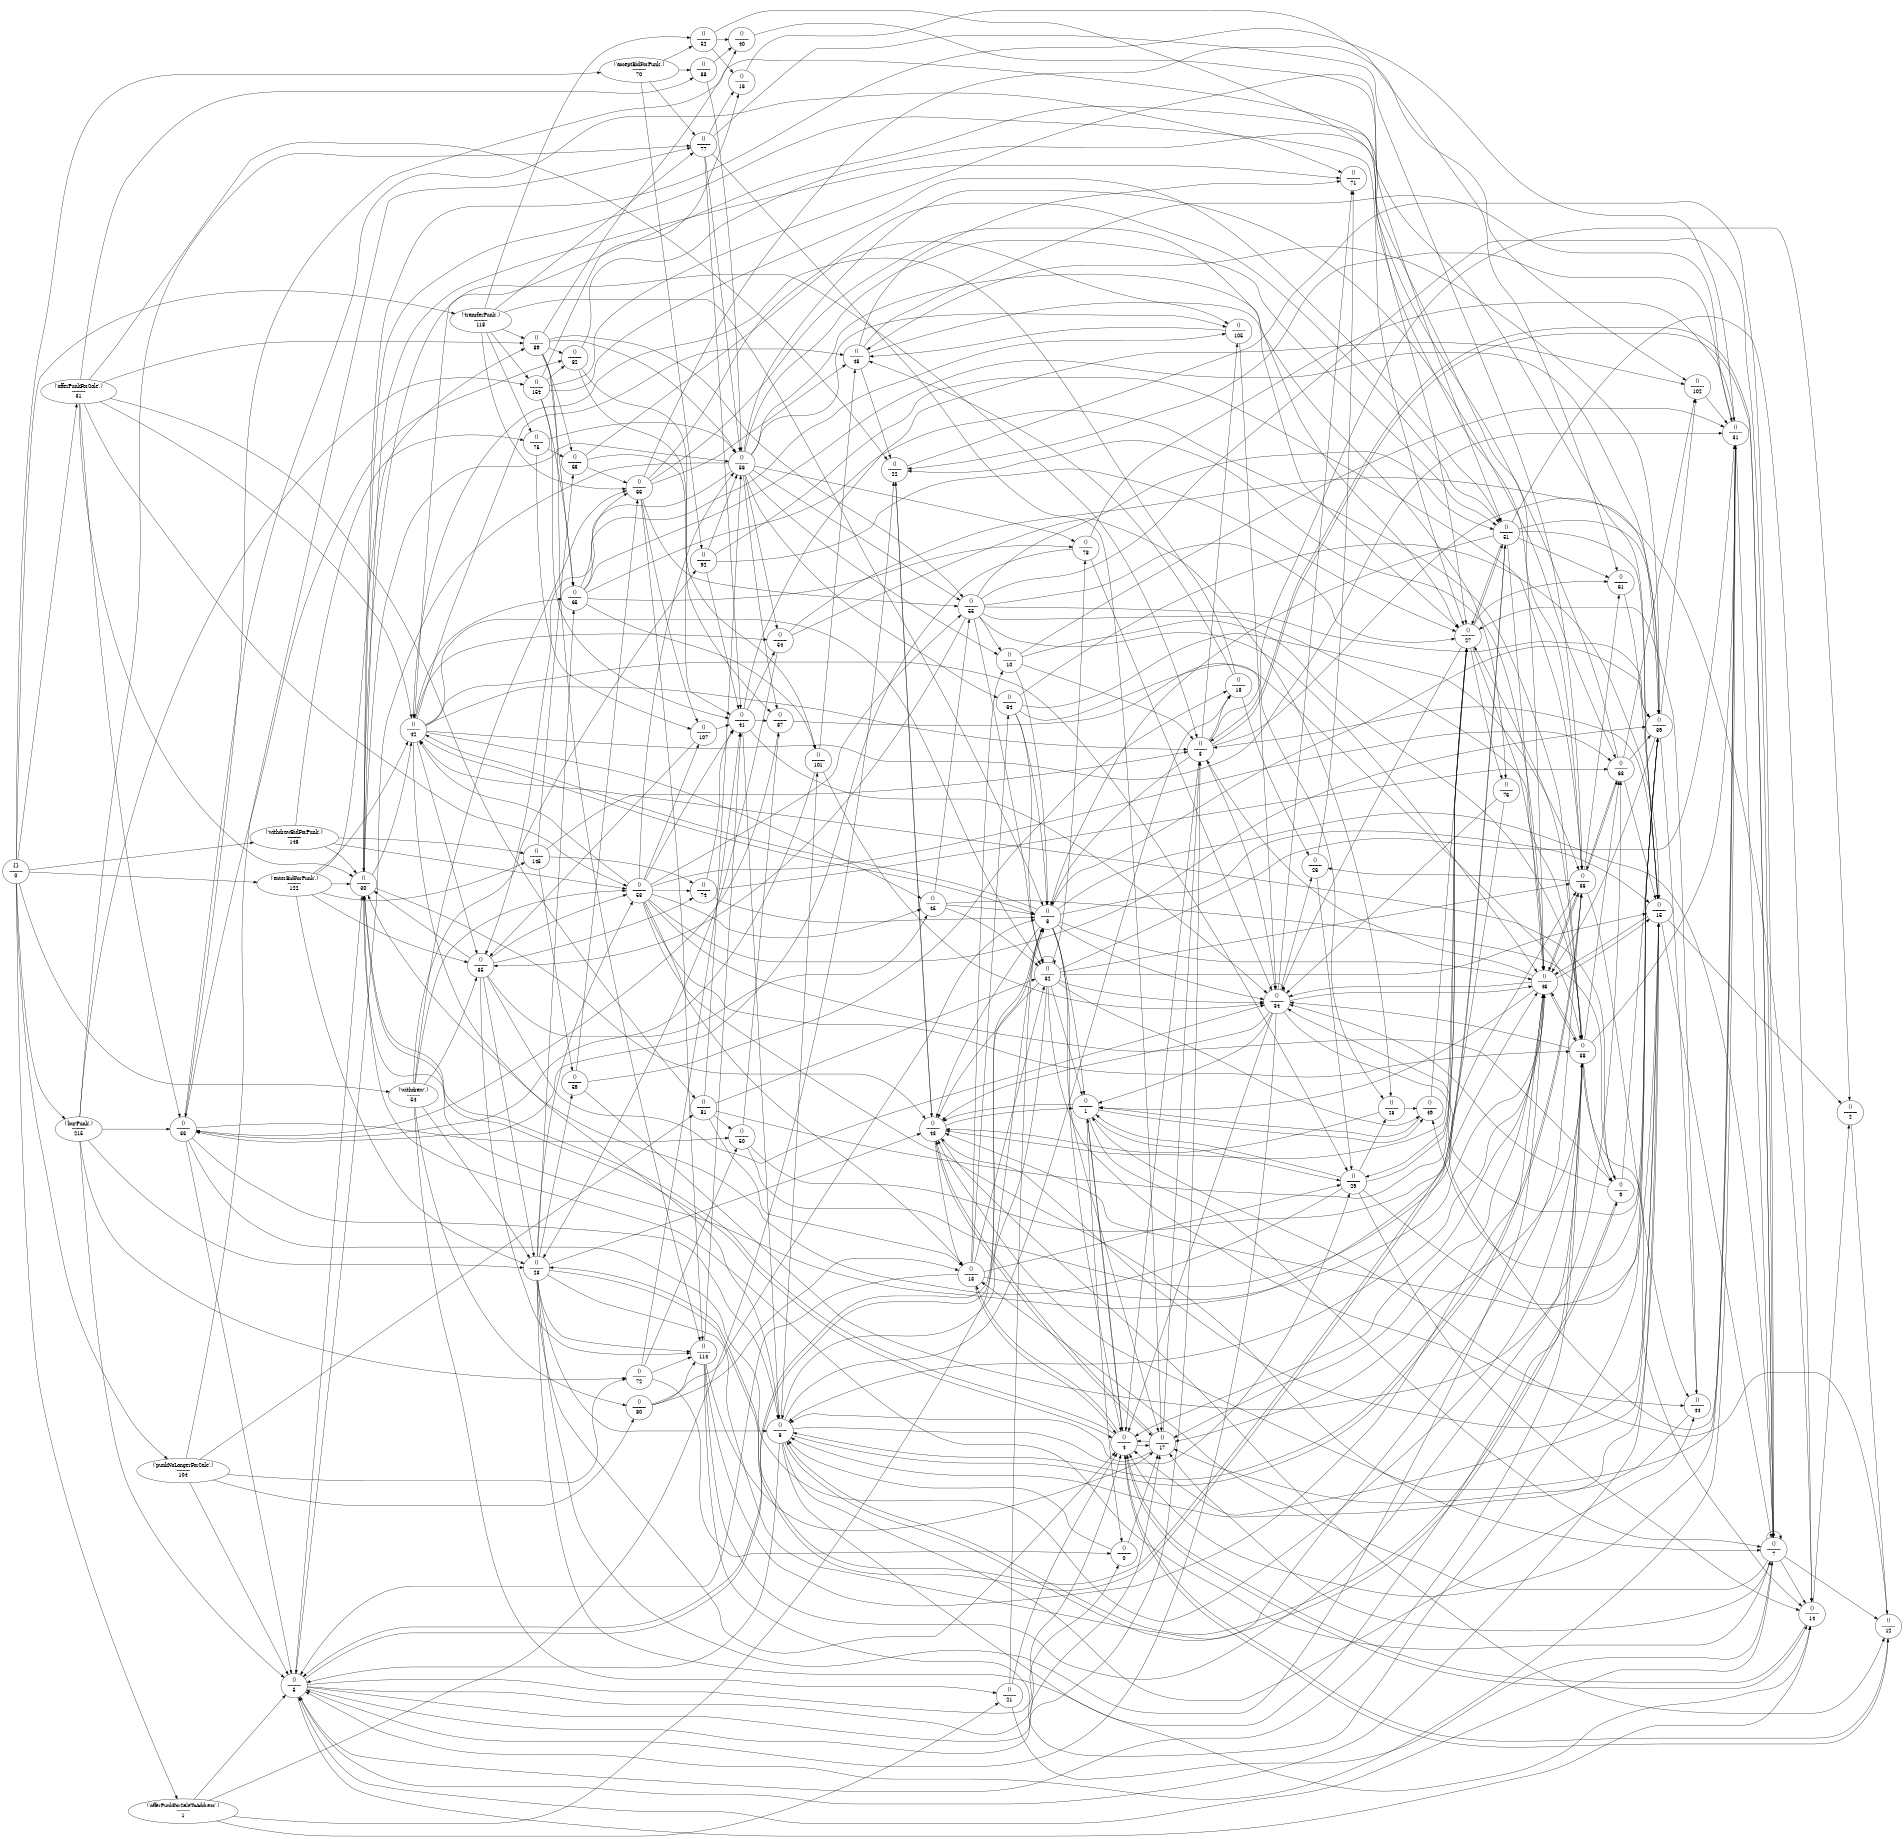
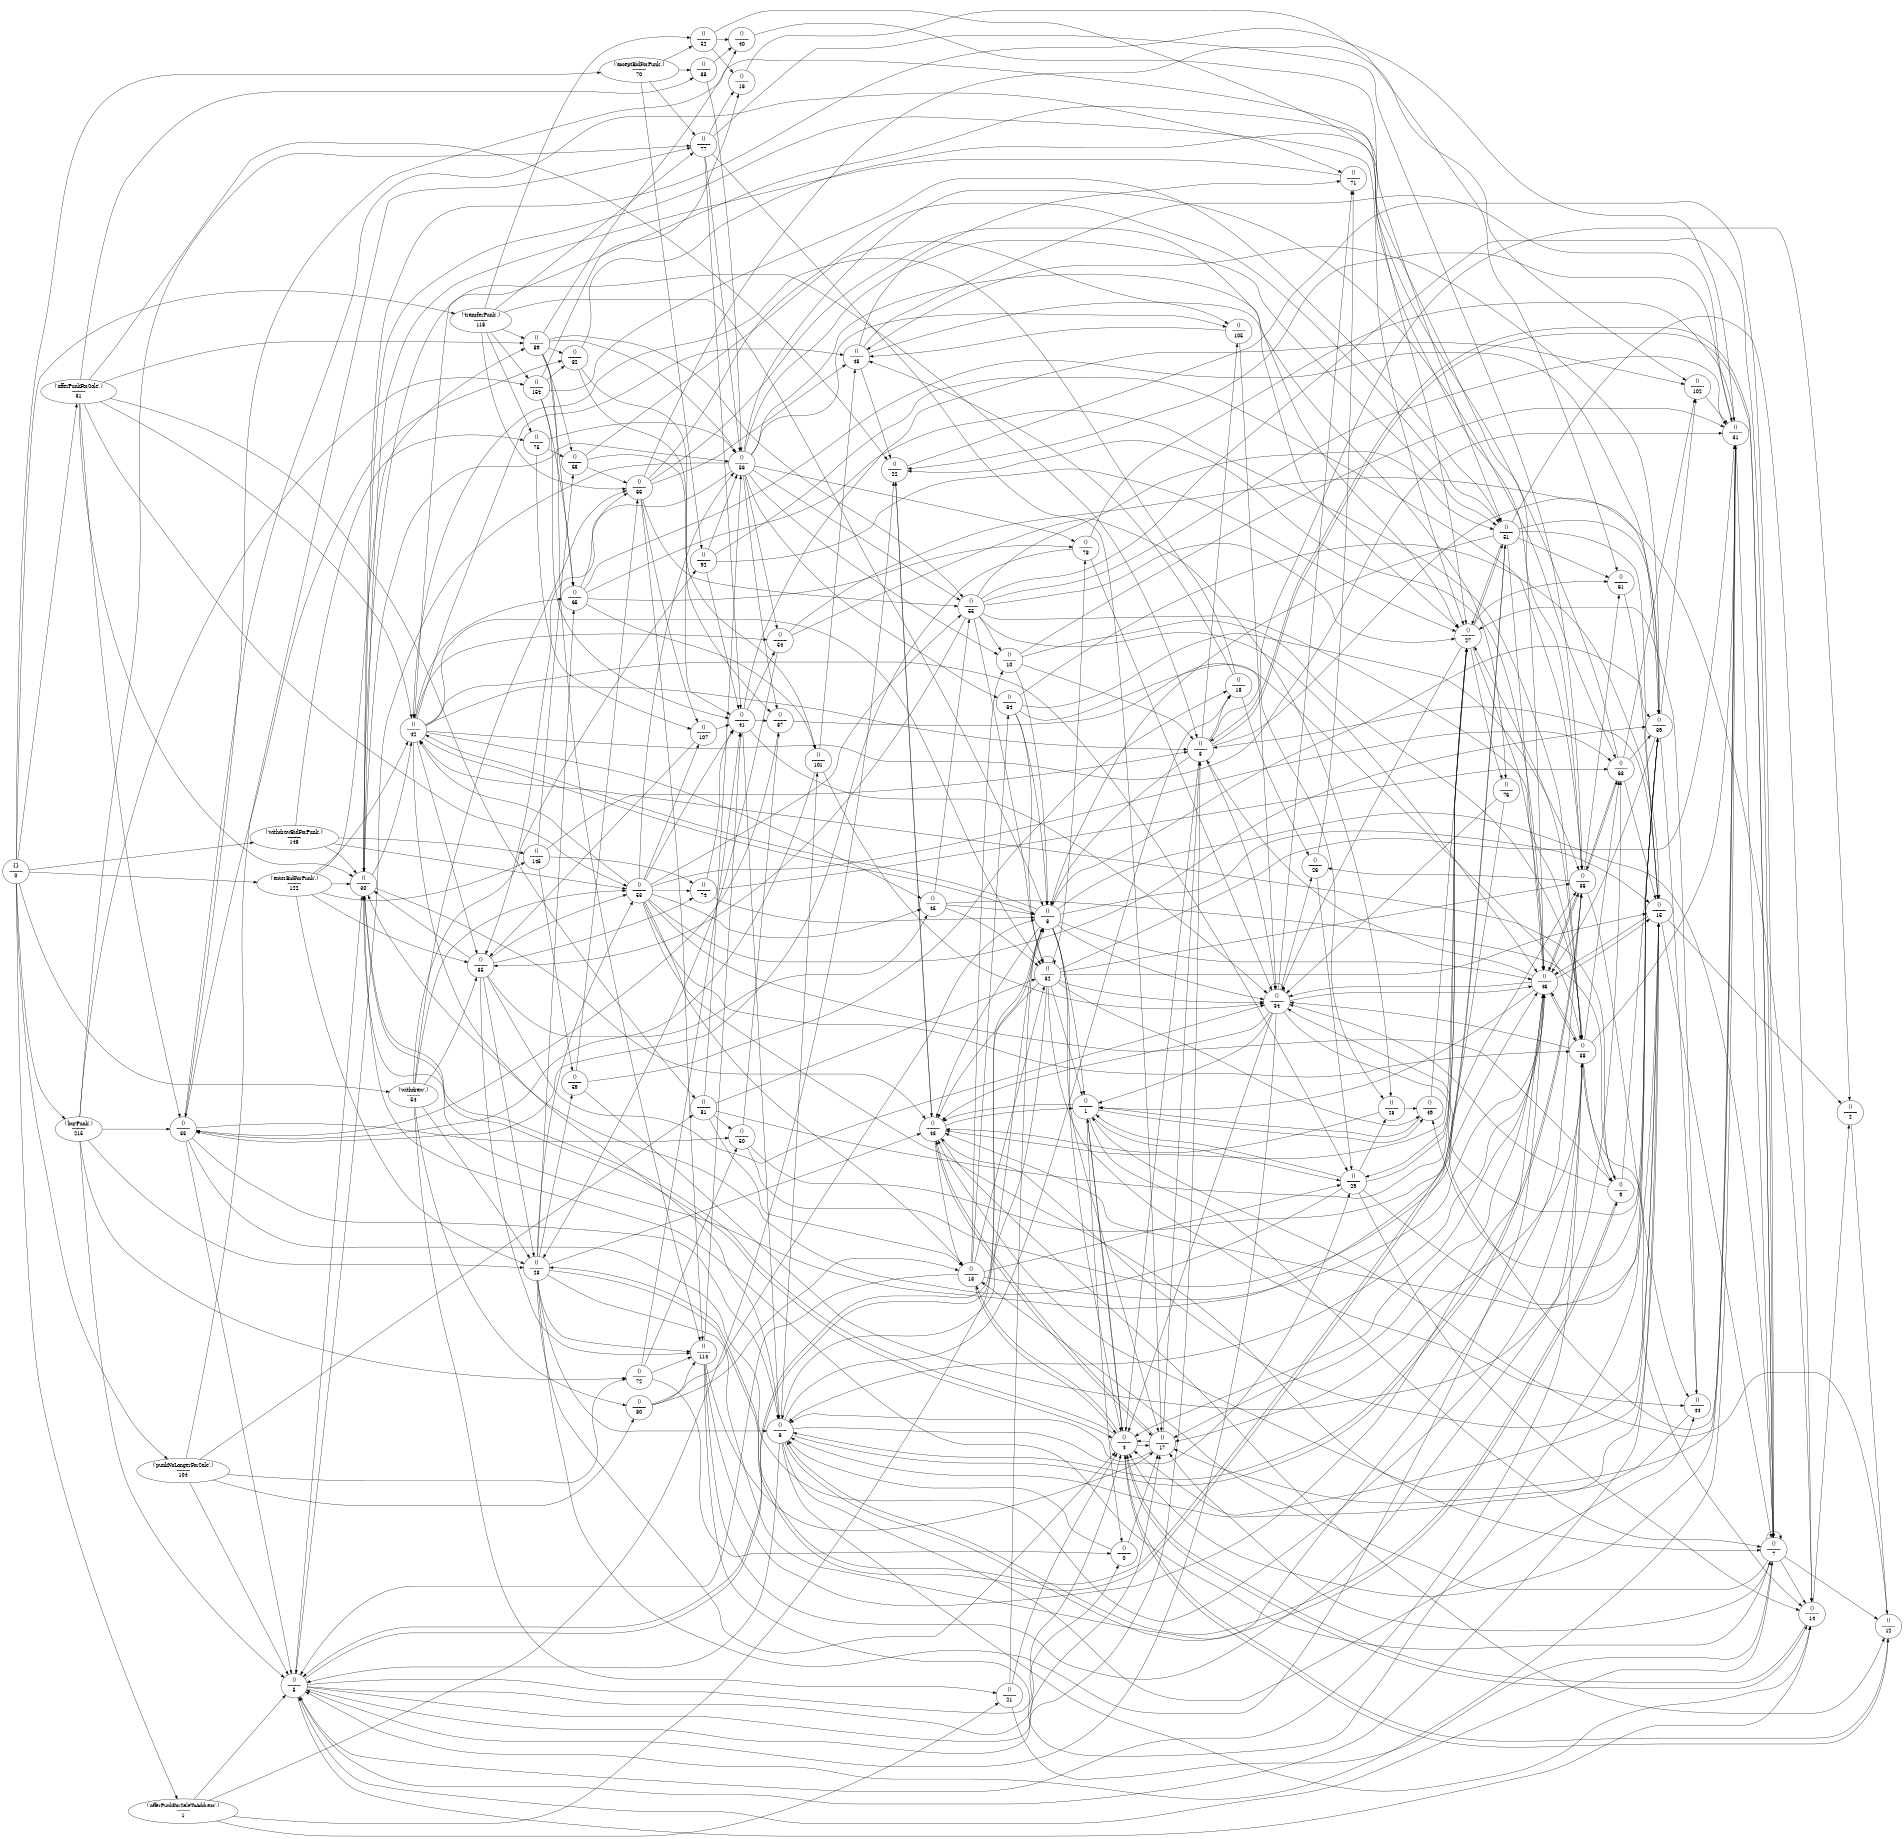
(1362, 80) -> none
(594, 243) -> (595, 237)
(862, 396) -> none
(1338, 637) -> (1359, 427)
(1169, 1726) -> none
